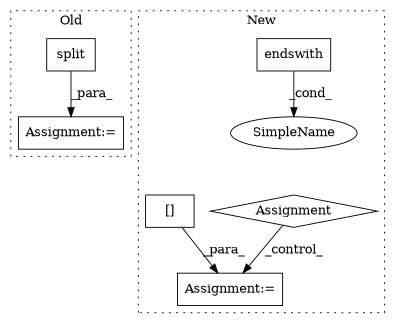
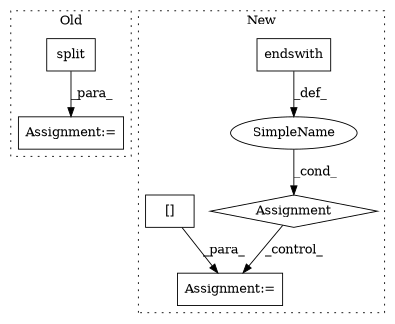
(310, 94) -> (310, 94)
none -> (294, 168)
